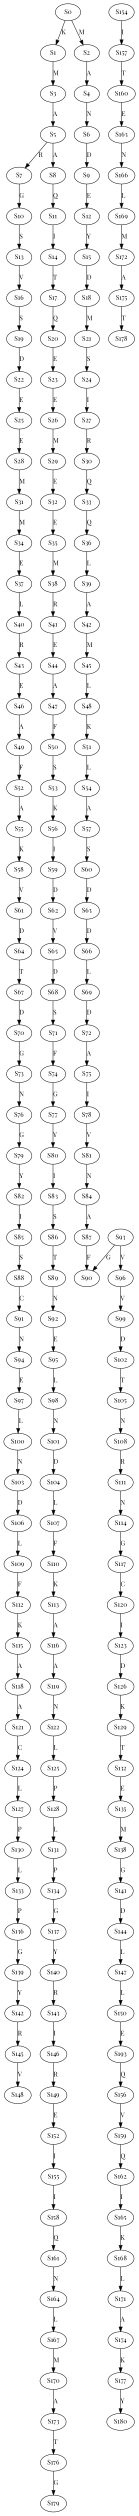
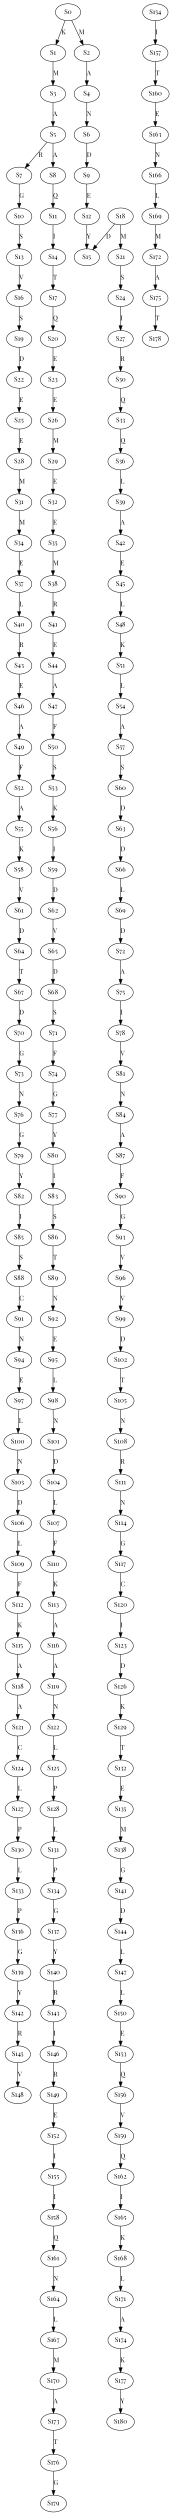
(87, 275) -> (105, 235)
(90, 645) -> (123, 564)
(105, 1256) -> (121, 1215)
(121, 2054) -> (121, 2054)
